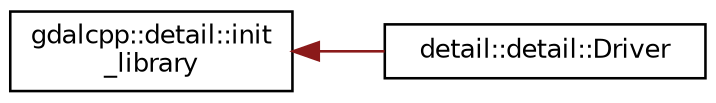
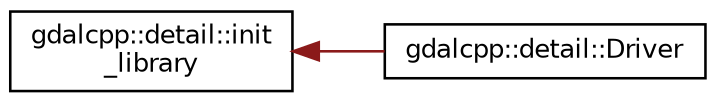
(545, 51) -> (545, 51)
